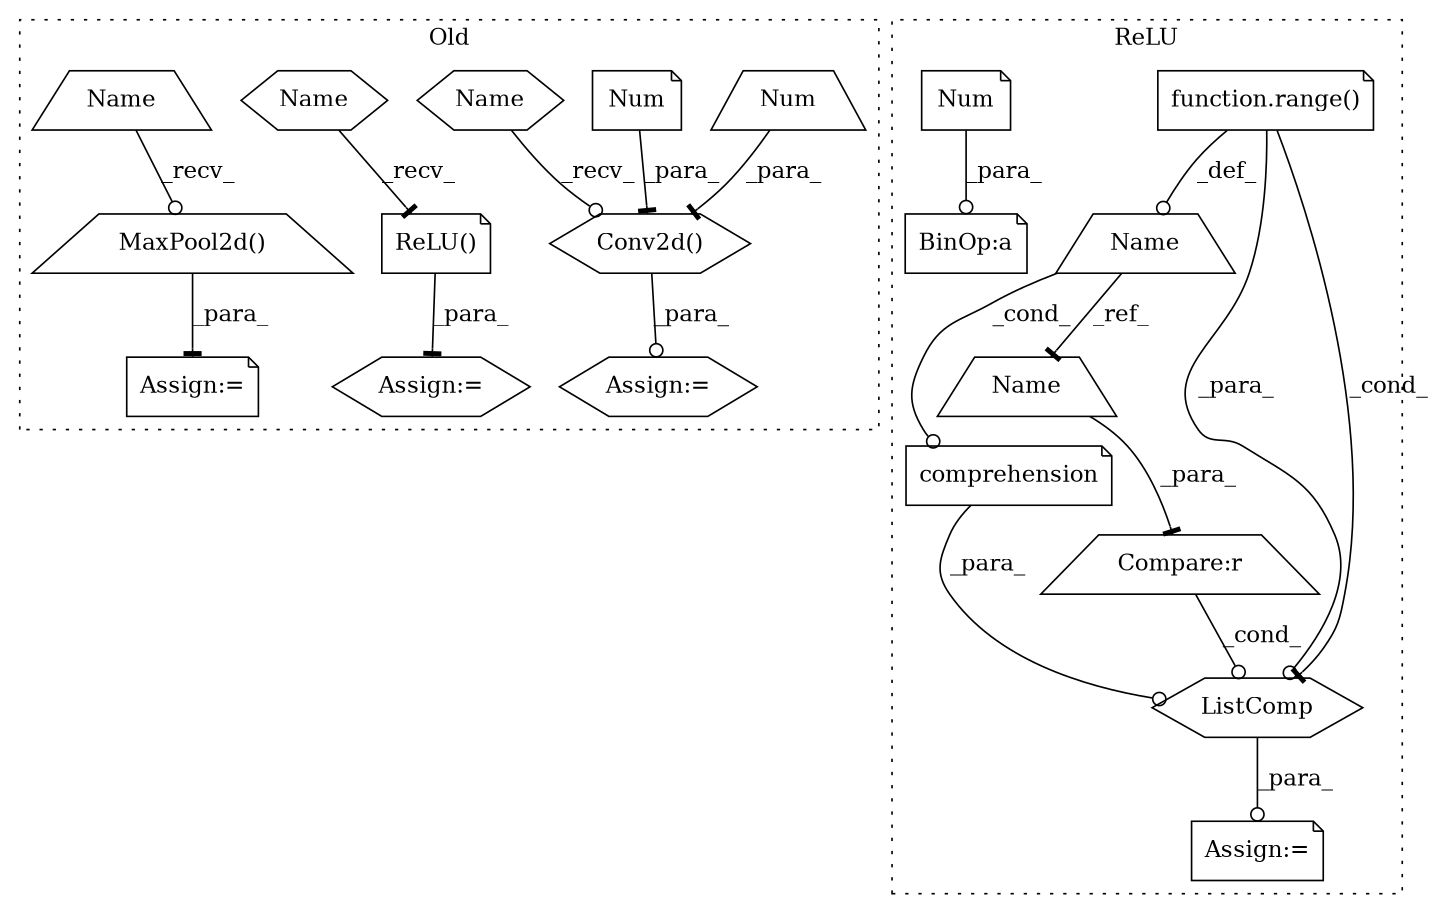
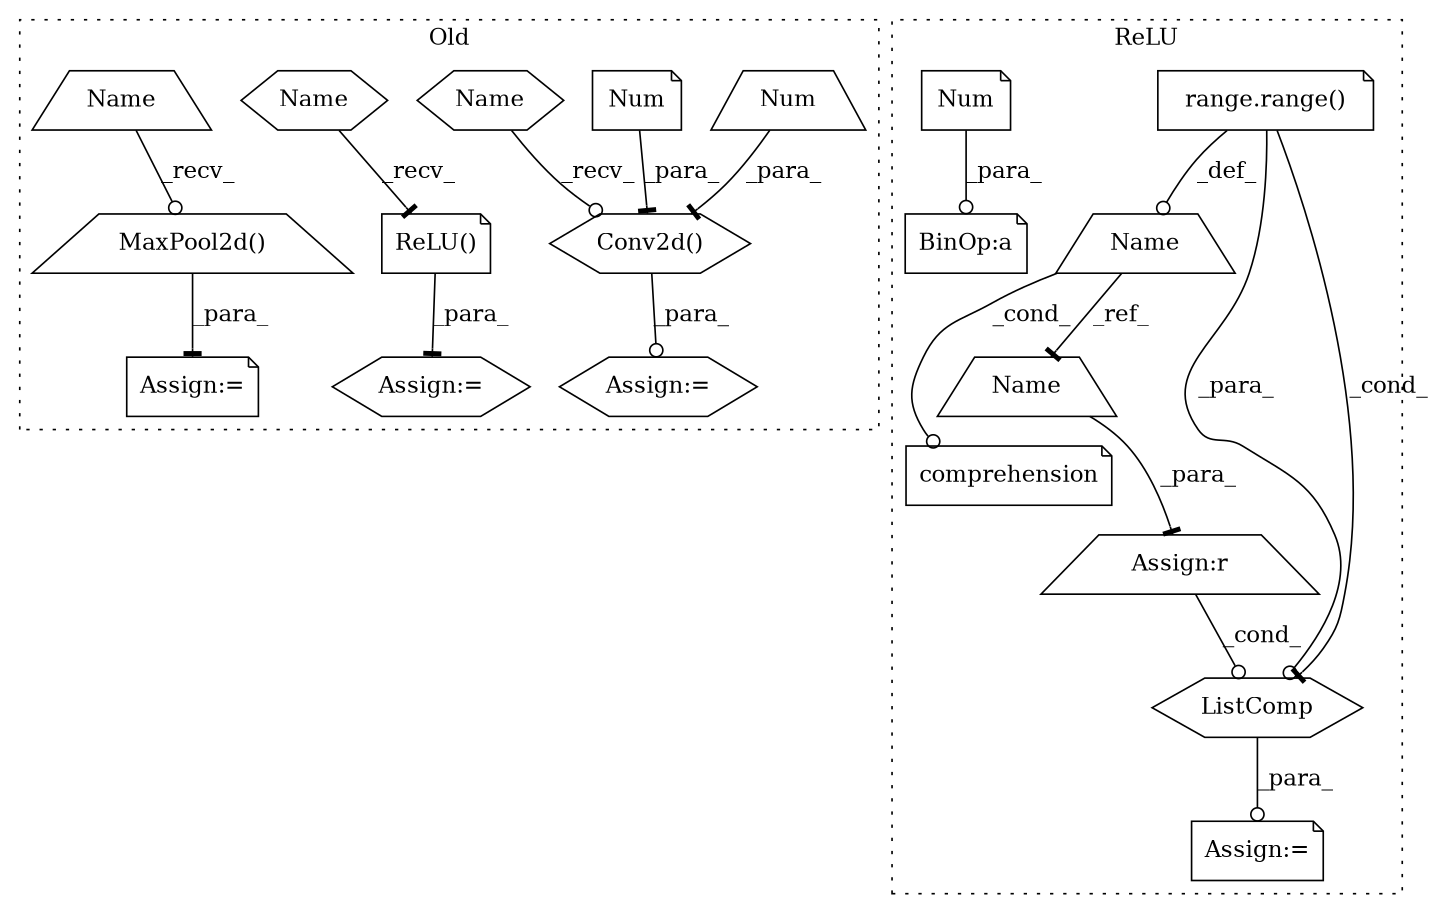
(1266, 100) -> (1266, 100)
(1180, 565) -> (1180, 565)
(997, 641) -> none
